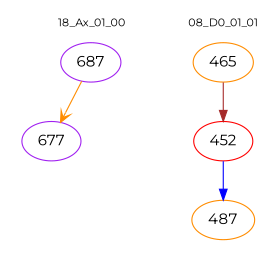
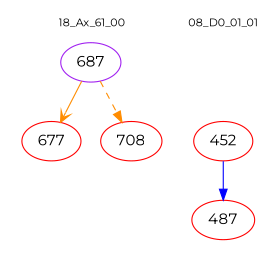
(92, 24) -> (92, 24)
(223, 62) -> none
(51, 141) -> (51, 141)
none -> (131, 141)
(223, 220) -> (223, 220)
